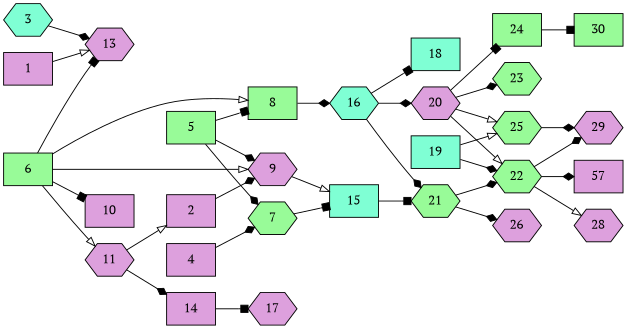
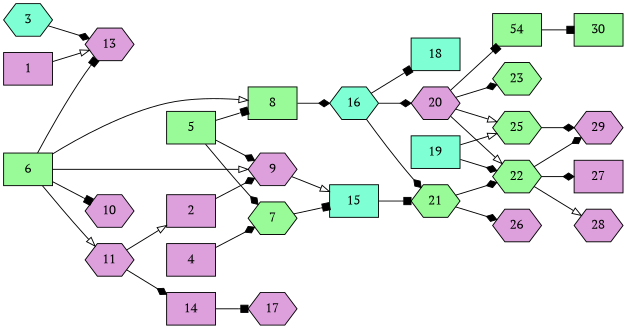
(517, 30) -> (517, 30)
(599, 177) -> (599, 177)
(110, 211) -> (110, 211)
